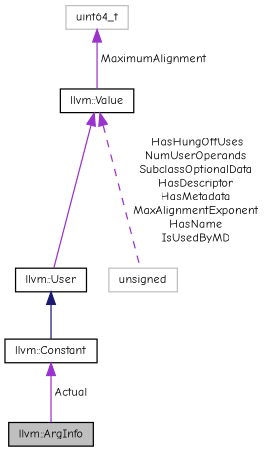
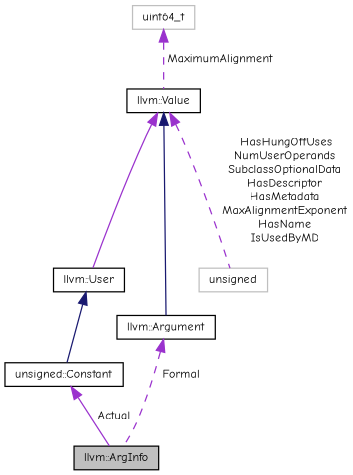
(97, 66) -> (164, 66)
none -> (166, 327)
(51, 351) -> (64, 375)
